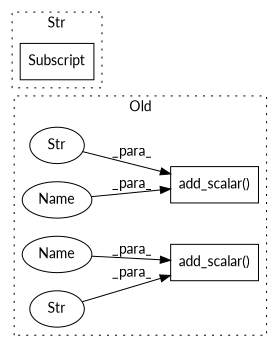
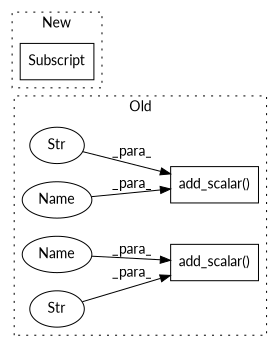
(57, 24) -> (57, 24)
